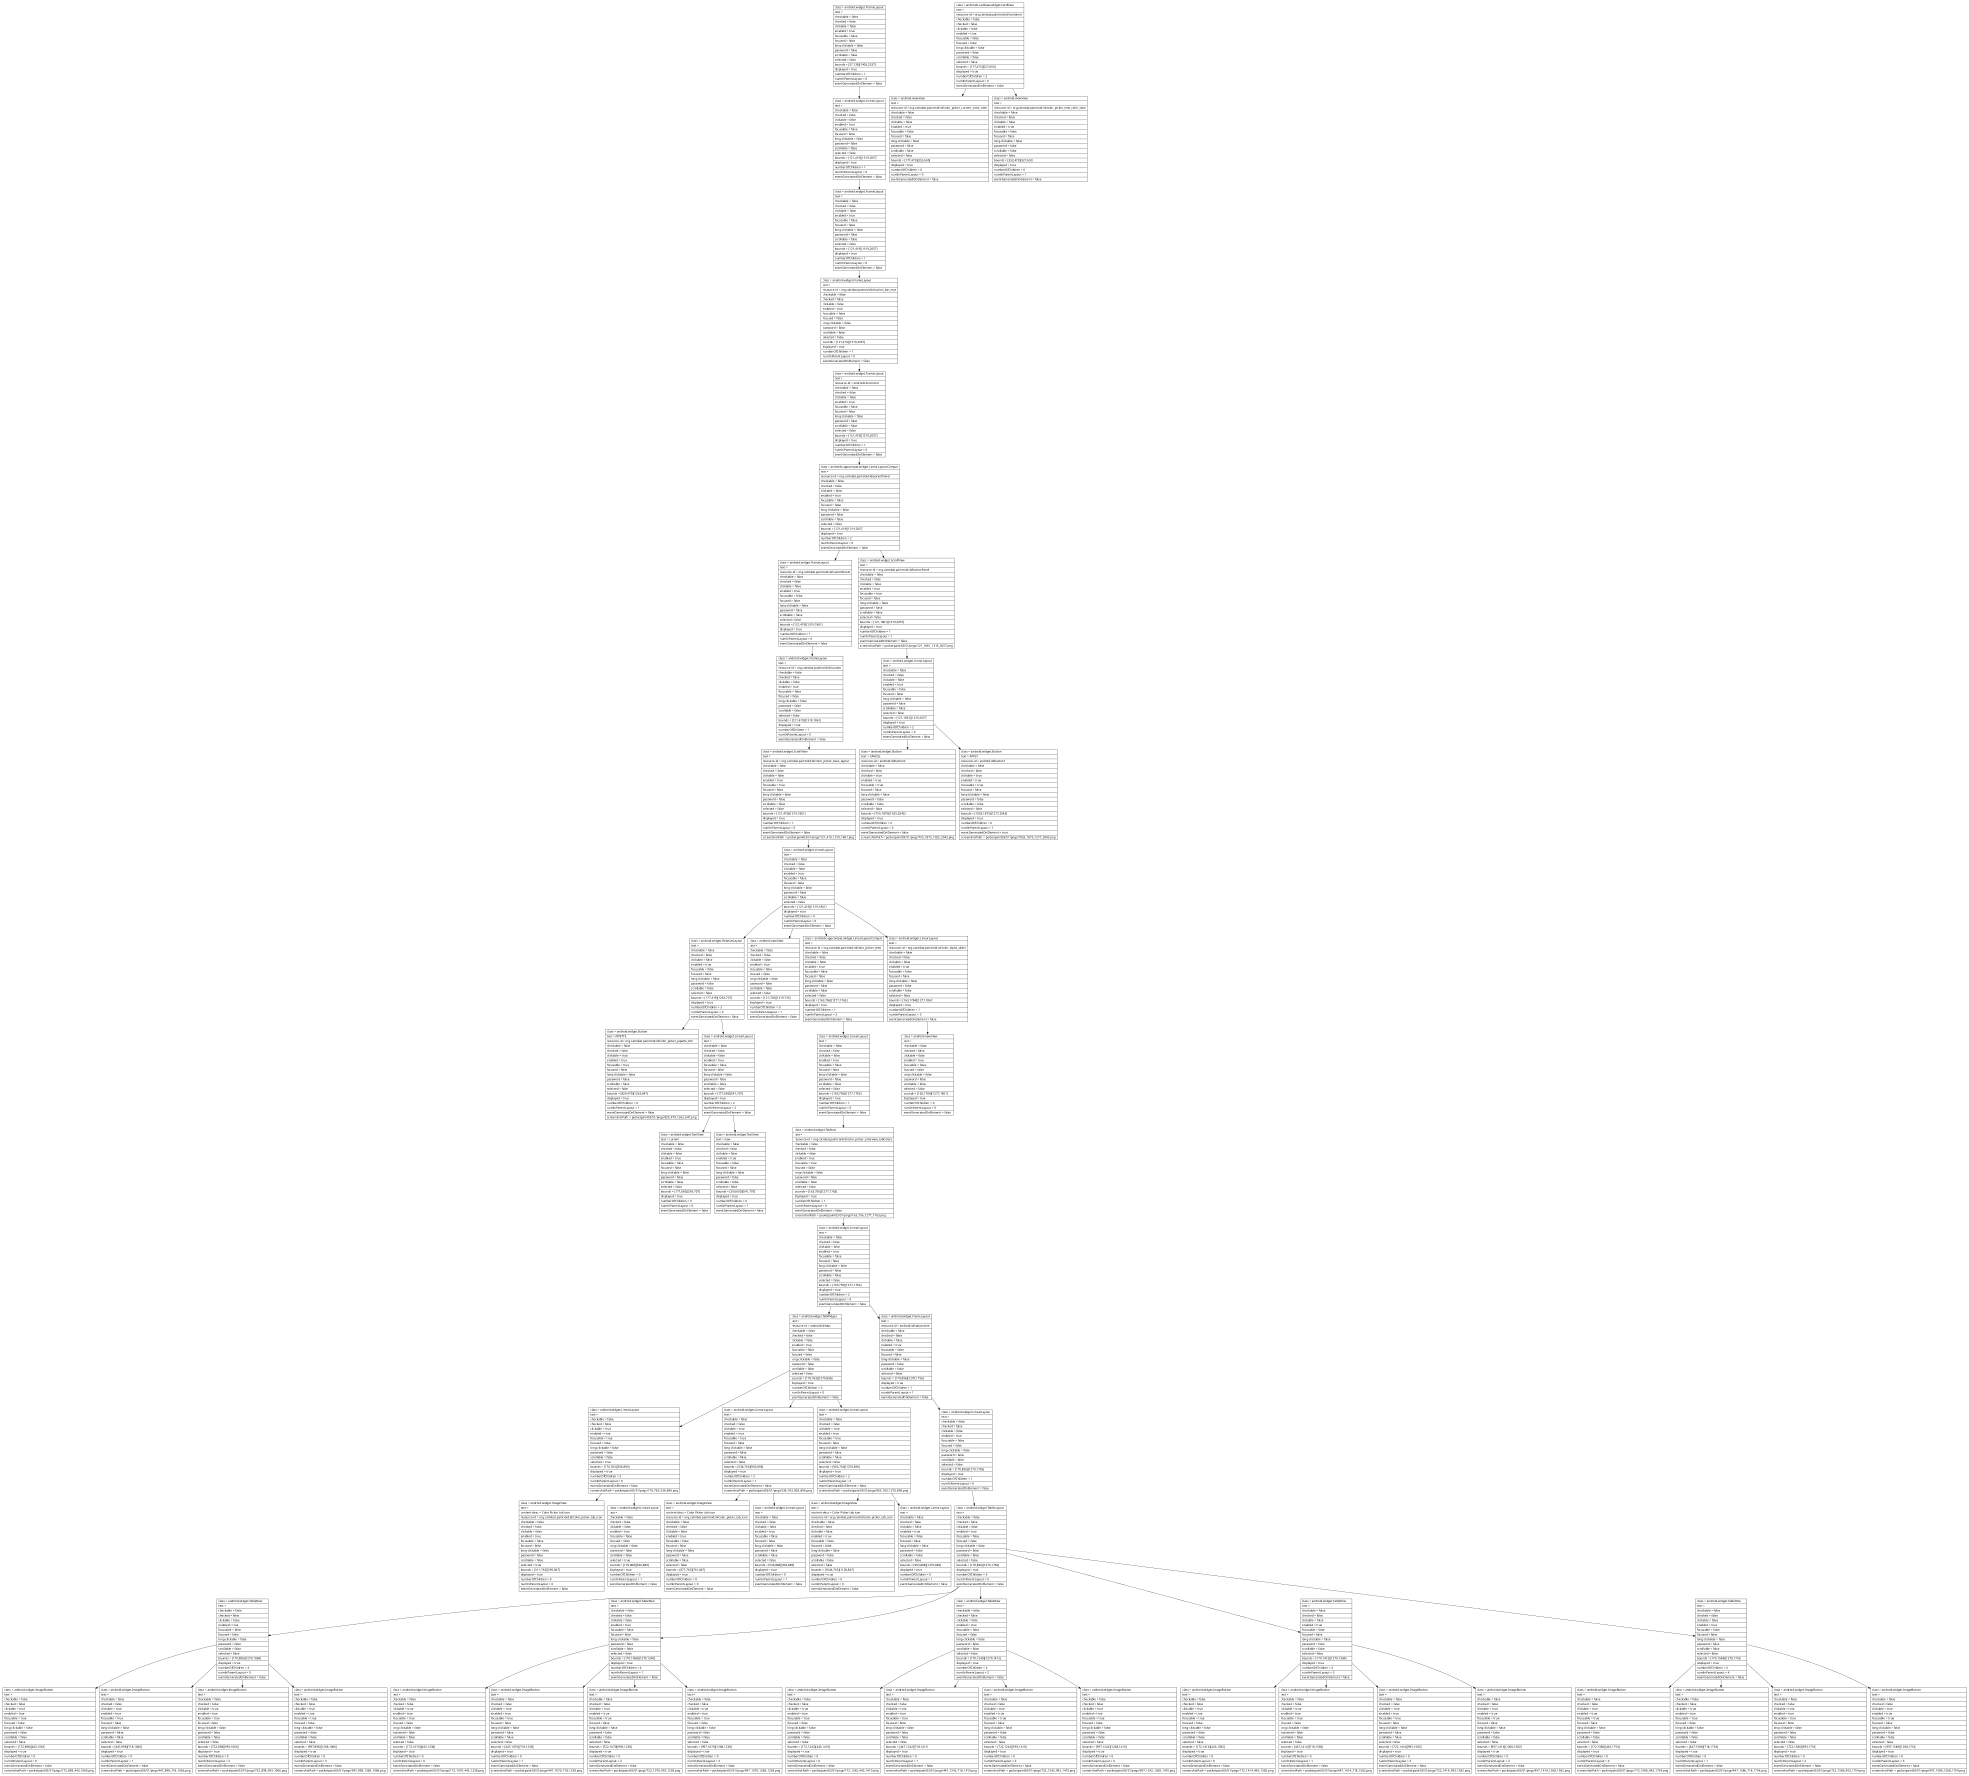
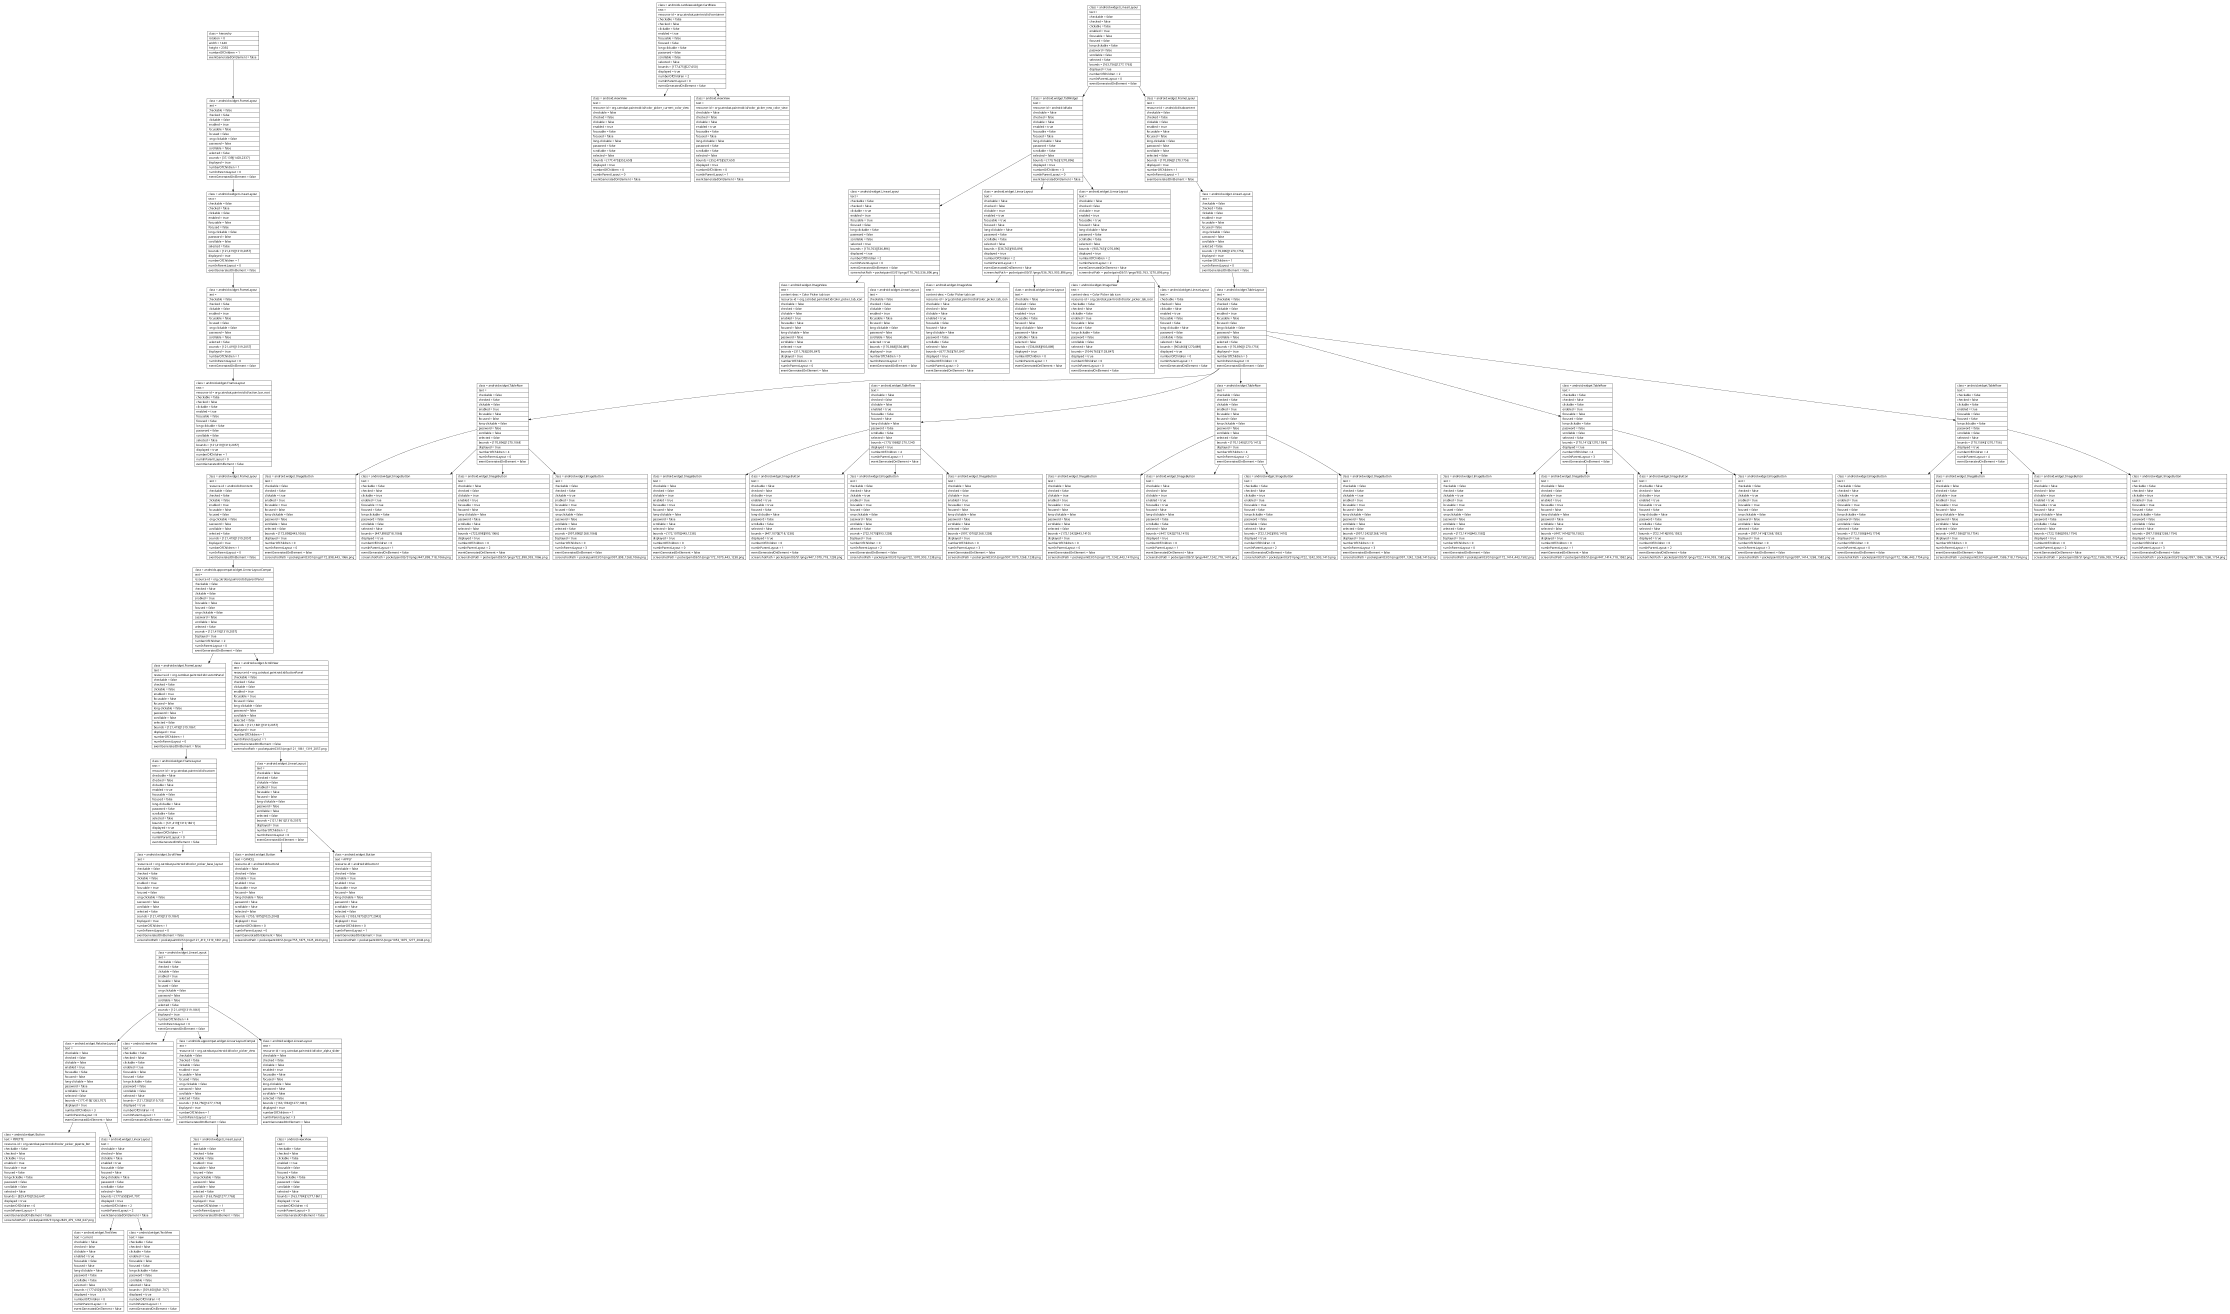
none -> (233, 46)
(843, 1173) -> none
